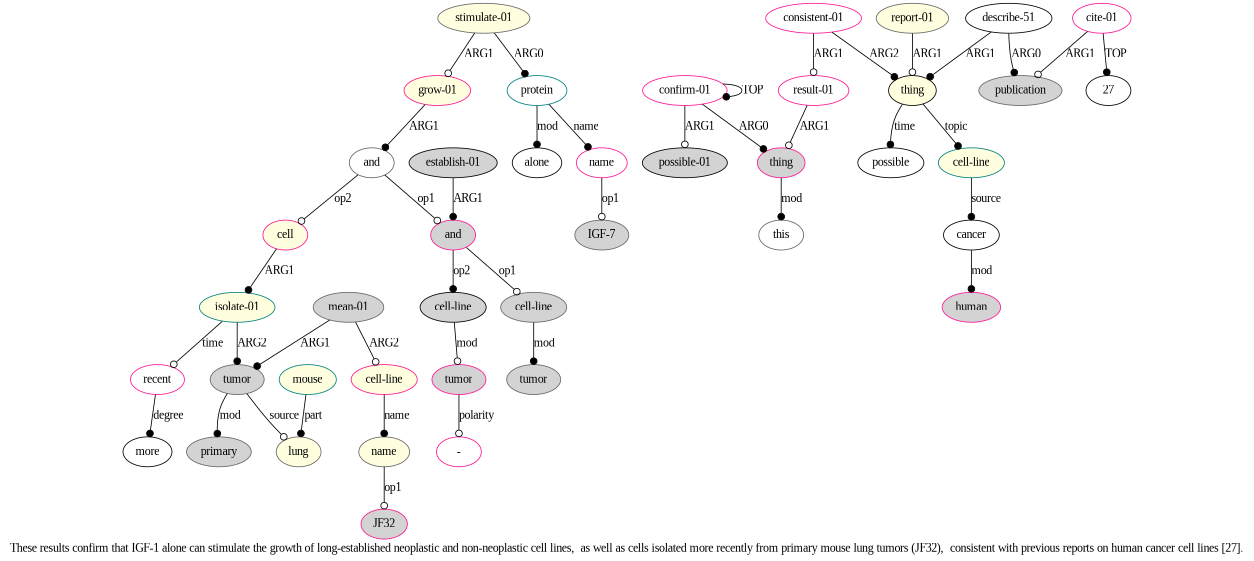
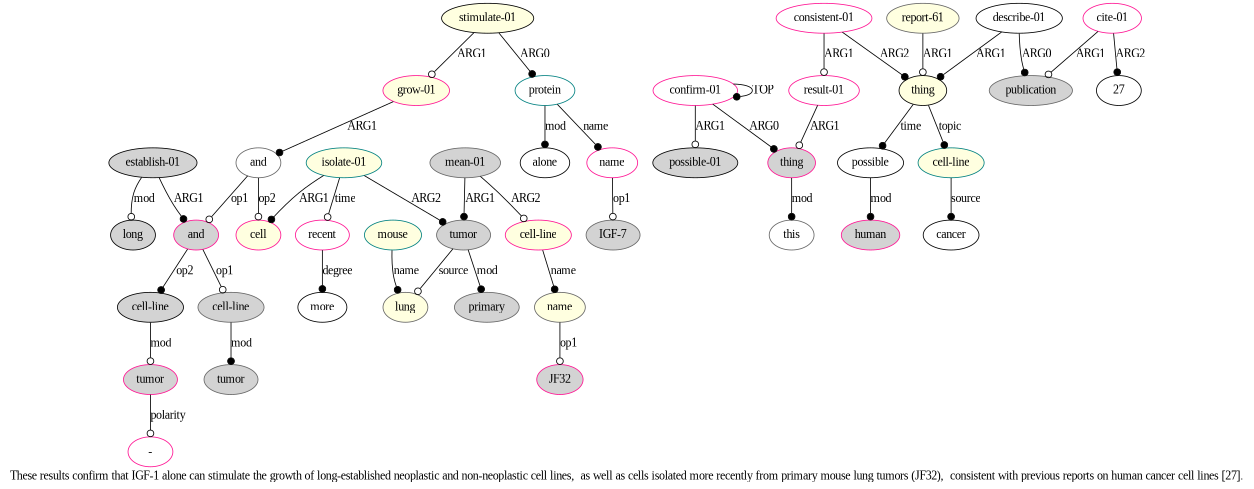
(484, 18) -> (488, 18)
(912, 18) -> (923, 18)
(1009, 18) -> (1019, 18)
(1116, 54) -> (1130, 54)
none -> (133, 235)
(264, 268) -> (297, 194)
(971, 268) -> (871, 196)
(314, 416) -> (407, 271)
